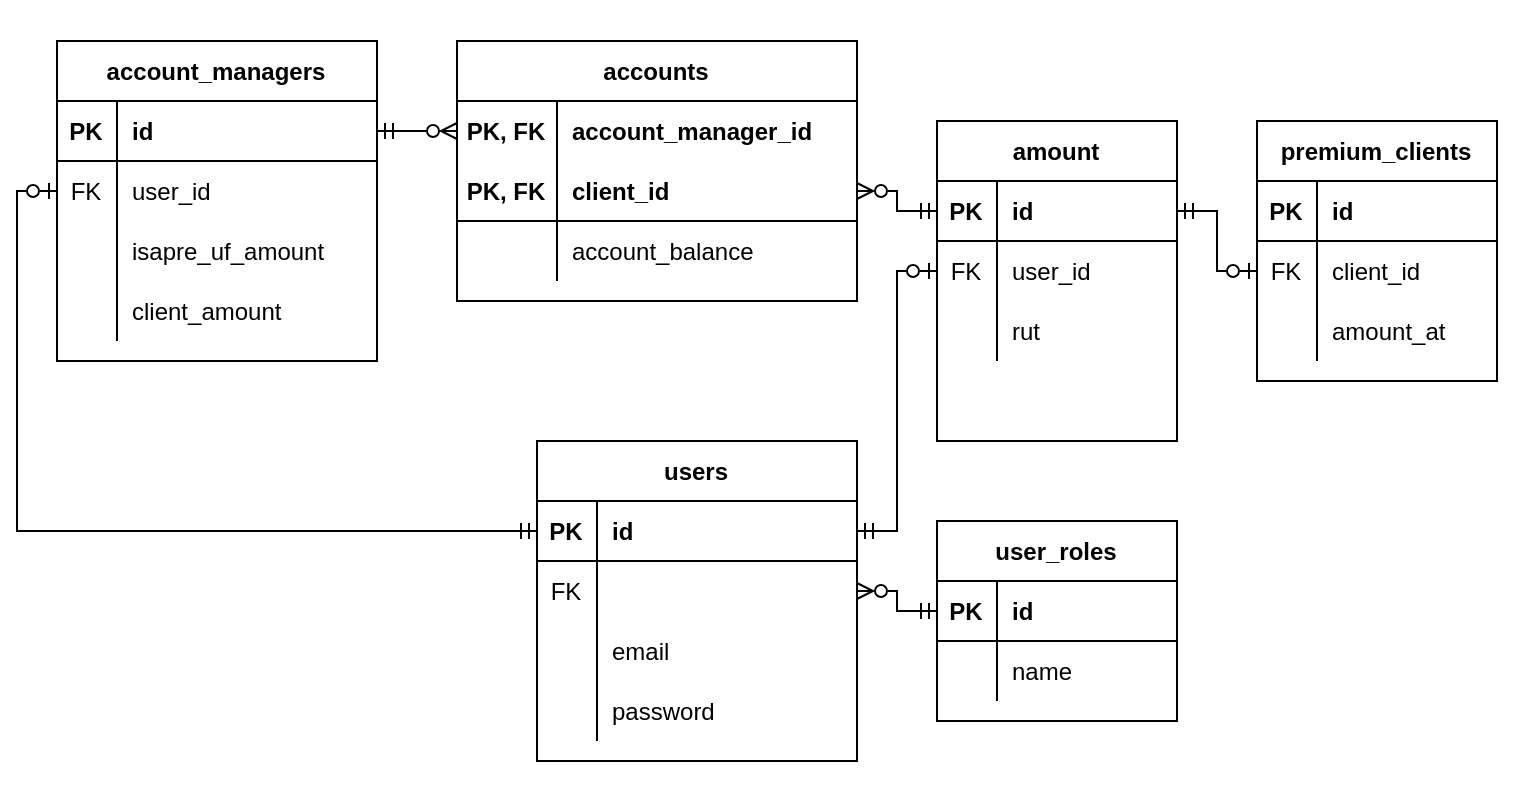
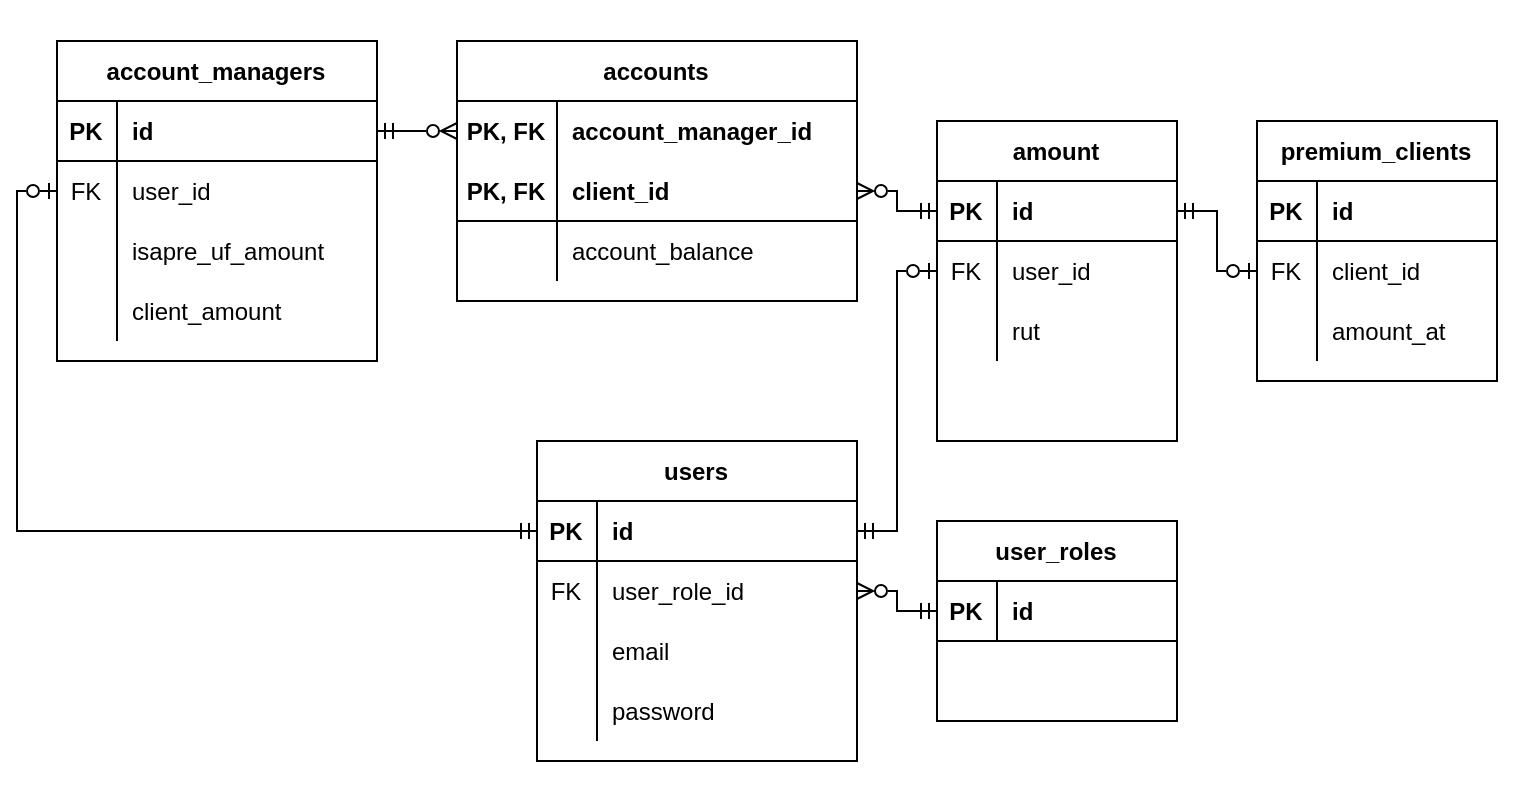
none -> (727, 591)
(1087, 671) -> none
